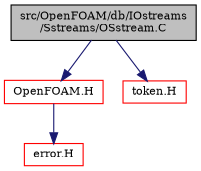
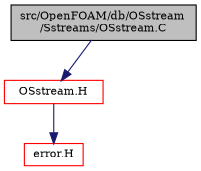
(104, 23) -> (104, 23)
(54, 92) -> (54, 92)
(155, 92) -> none
